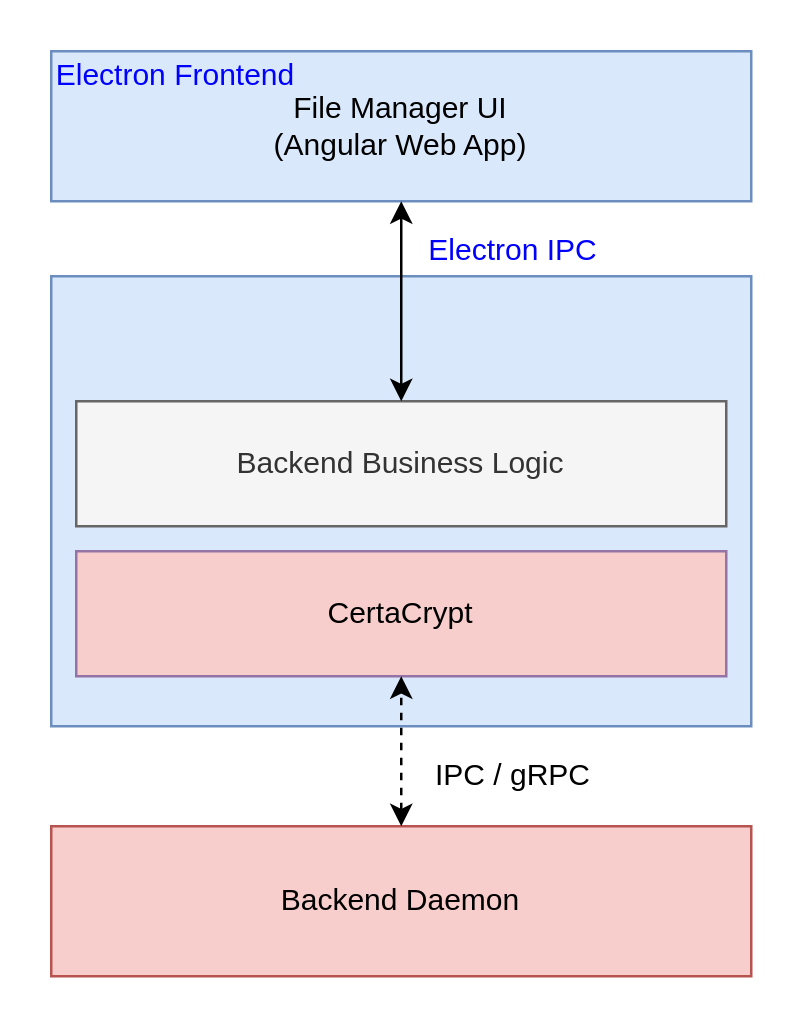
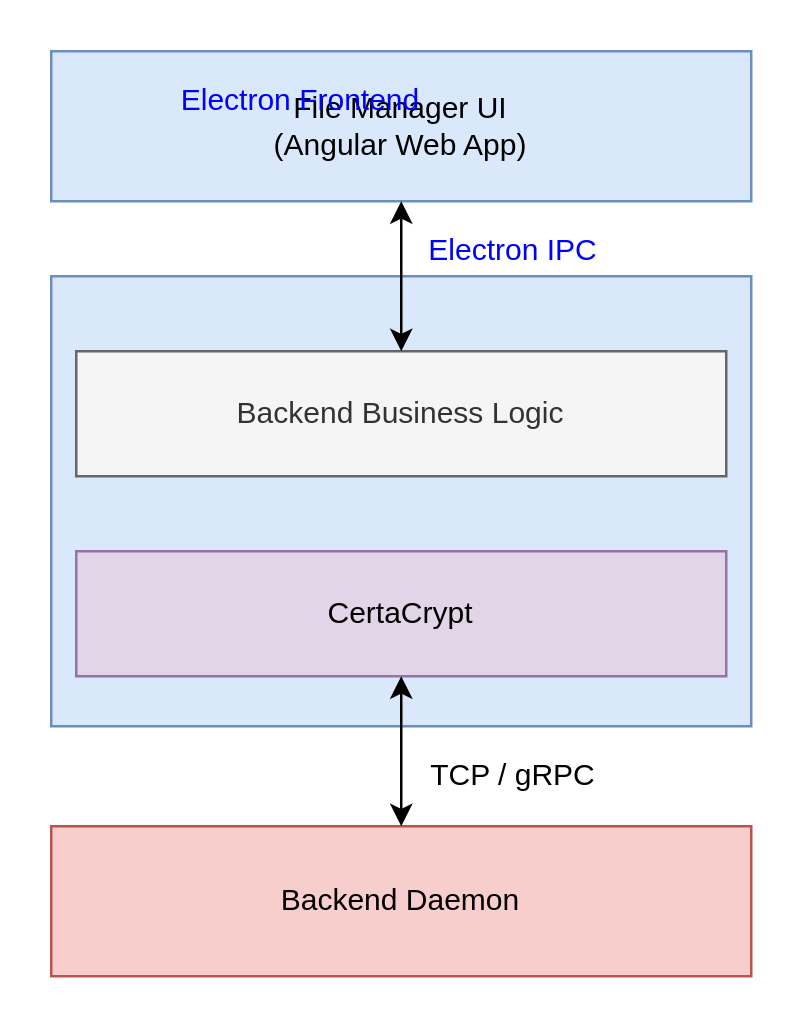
(176, 76) -> (301, 101)
(401, 464) -> (401, 414)
(401, 614) -> (401, 614)
(401, 748) -> (401, 748)
(514, 776) -> (514, 776)
